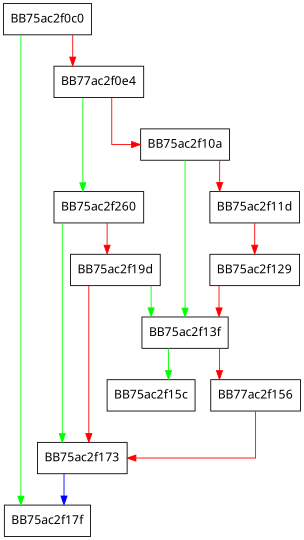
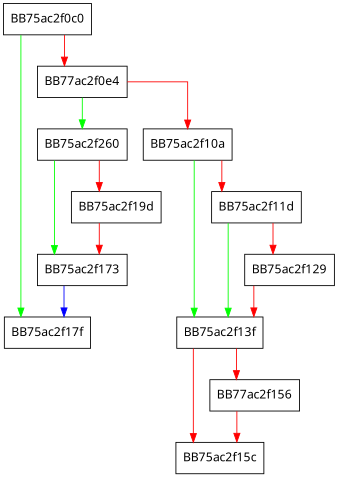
(151, 297) -> (228, 266)
(169, 360) -> (193, 391)
(219, 458) -> (237, 422)
